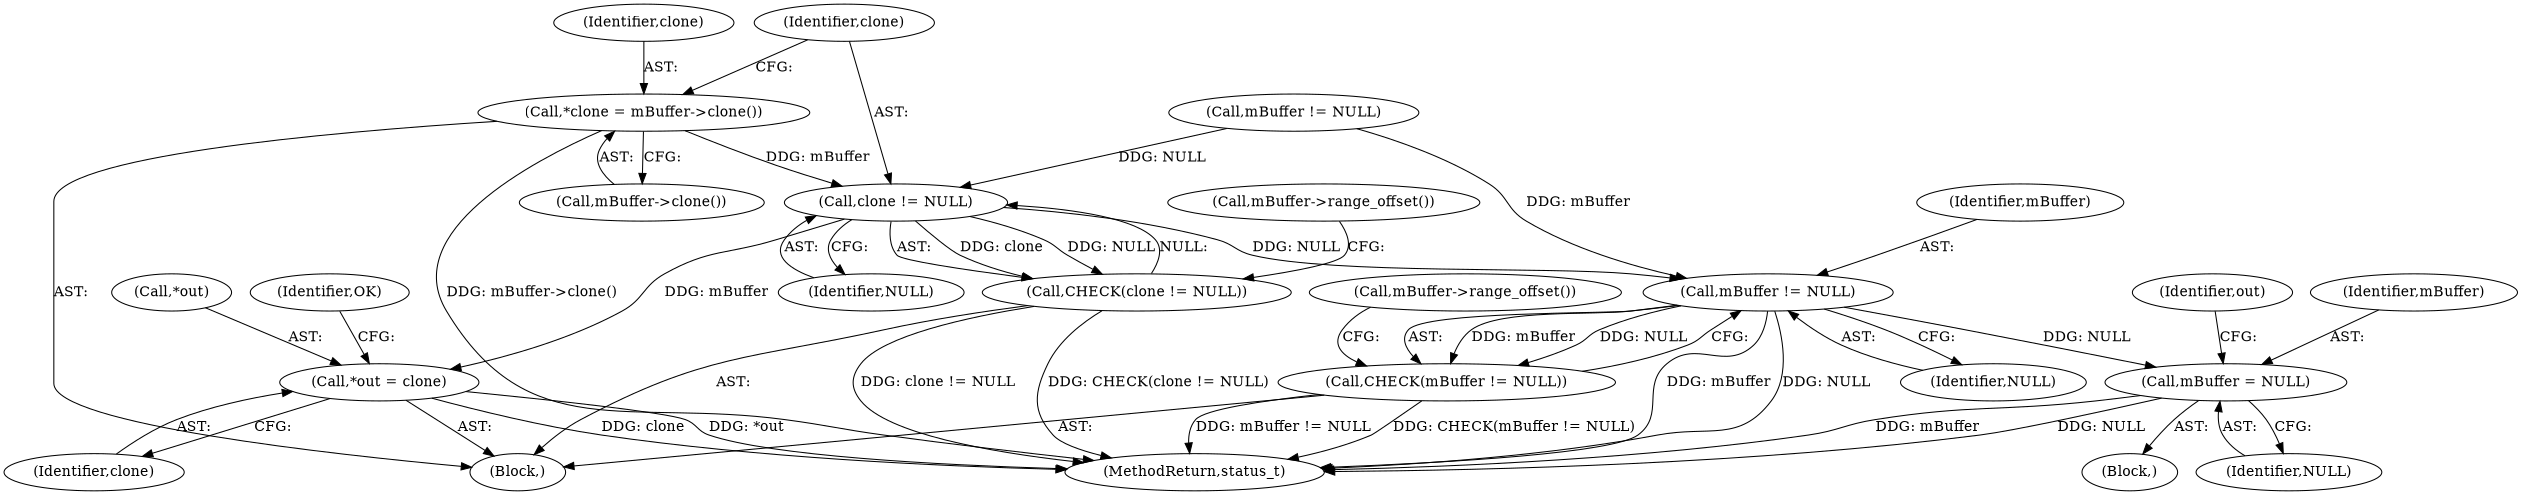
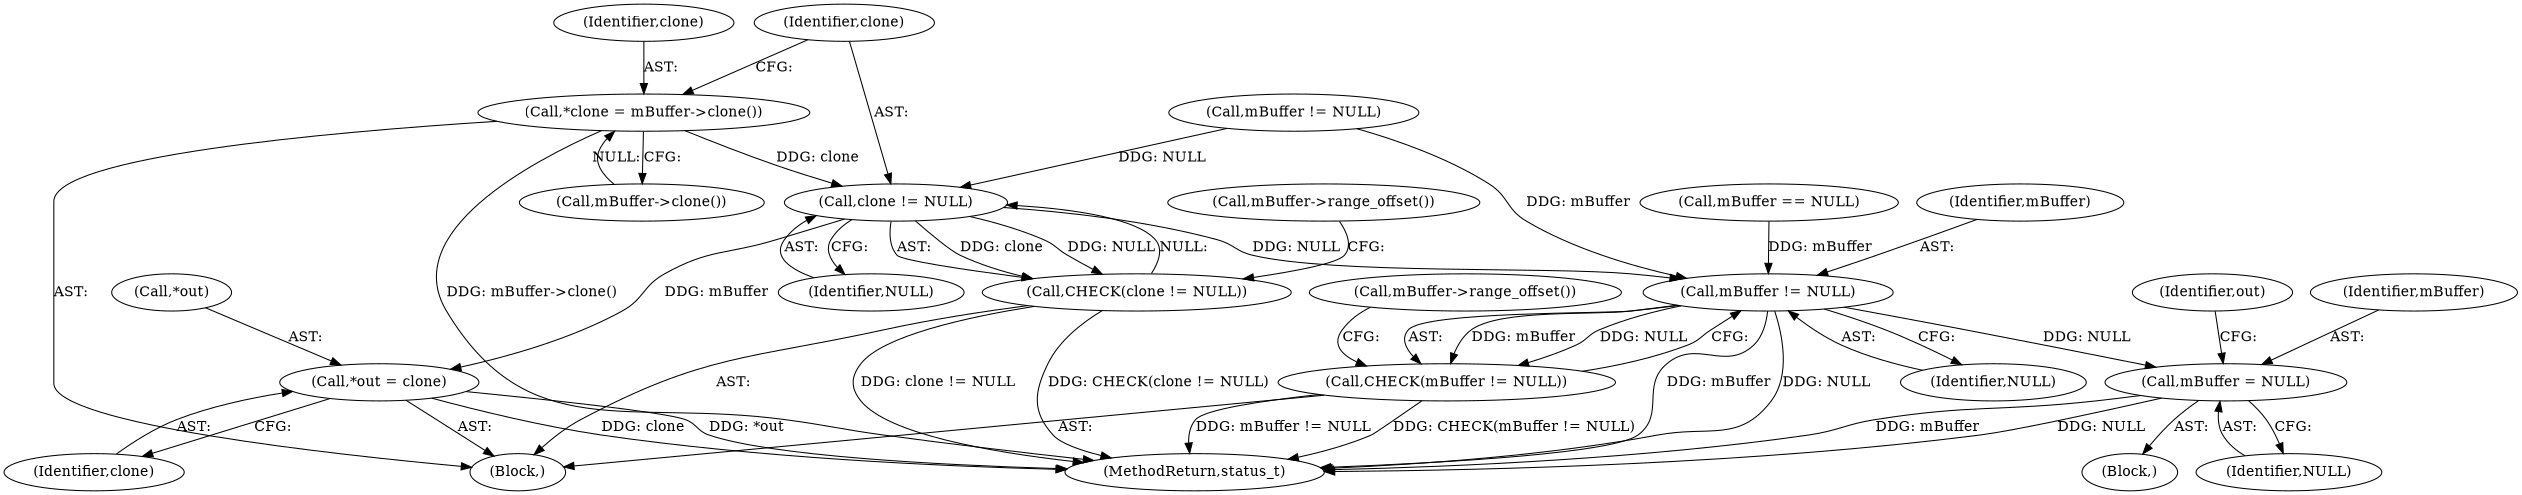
(619, 158) -> (619, 158)
(818, 158) -> (818, 158)
none -> (1769, 203)
(330, 292) -> none
